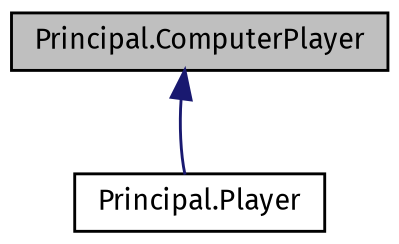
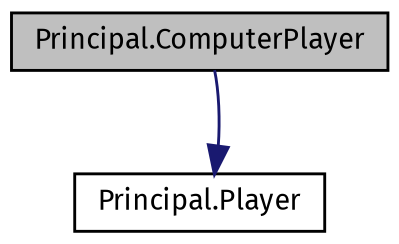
(181, 137) -> (219, 108)
